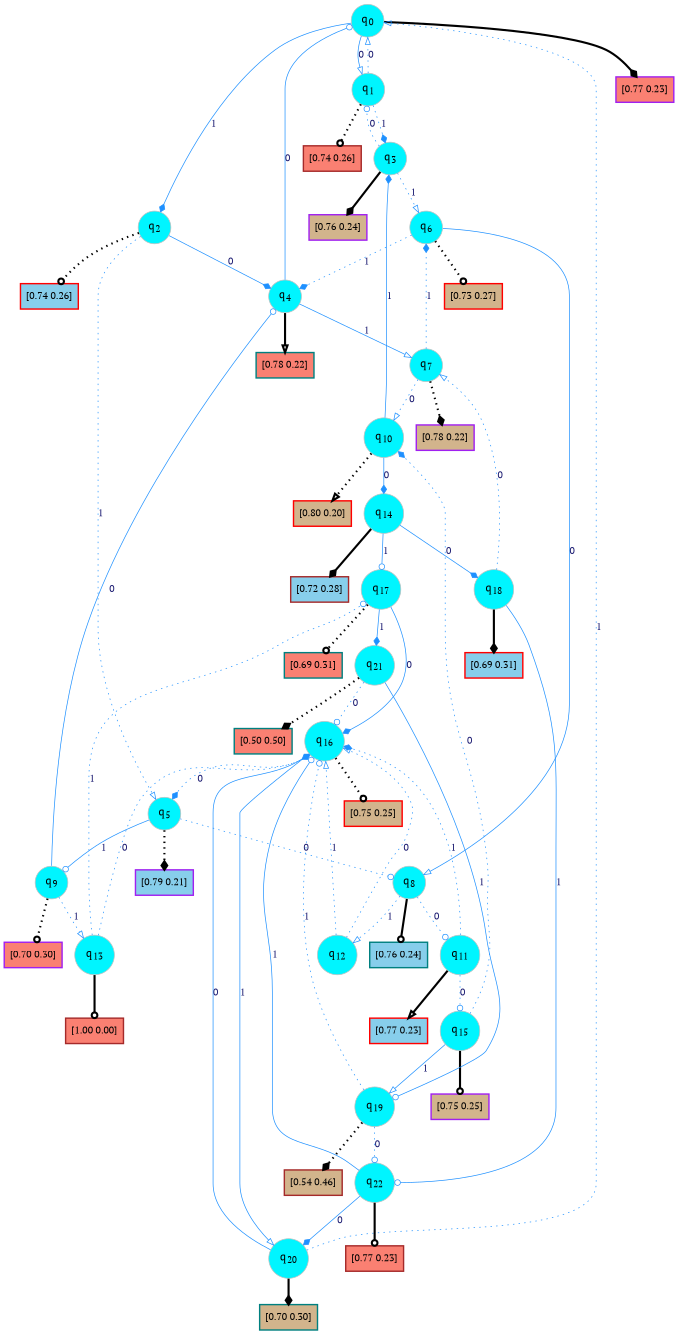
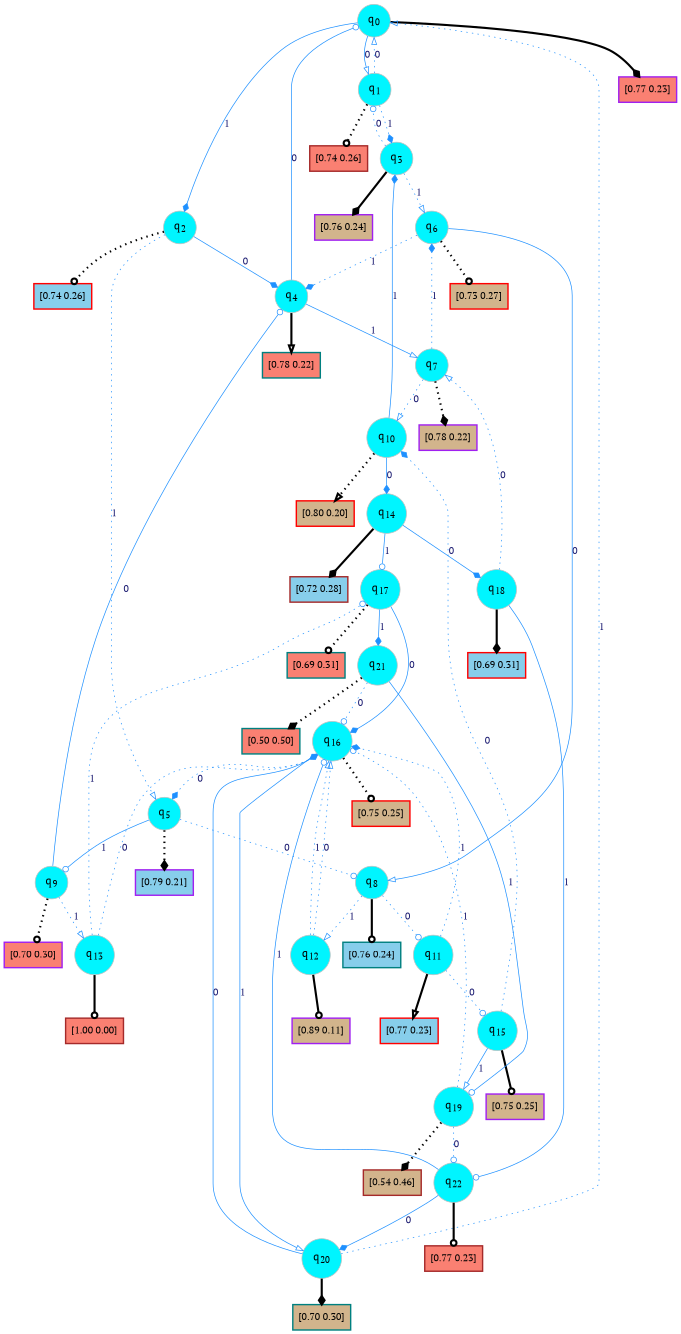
none -> (321, 1031)
